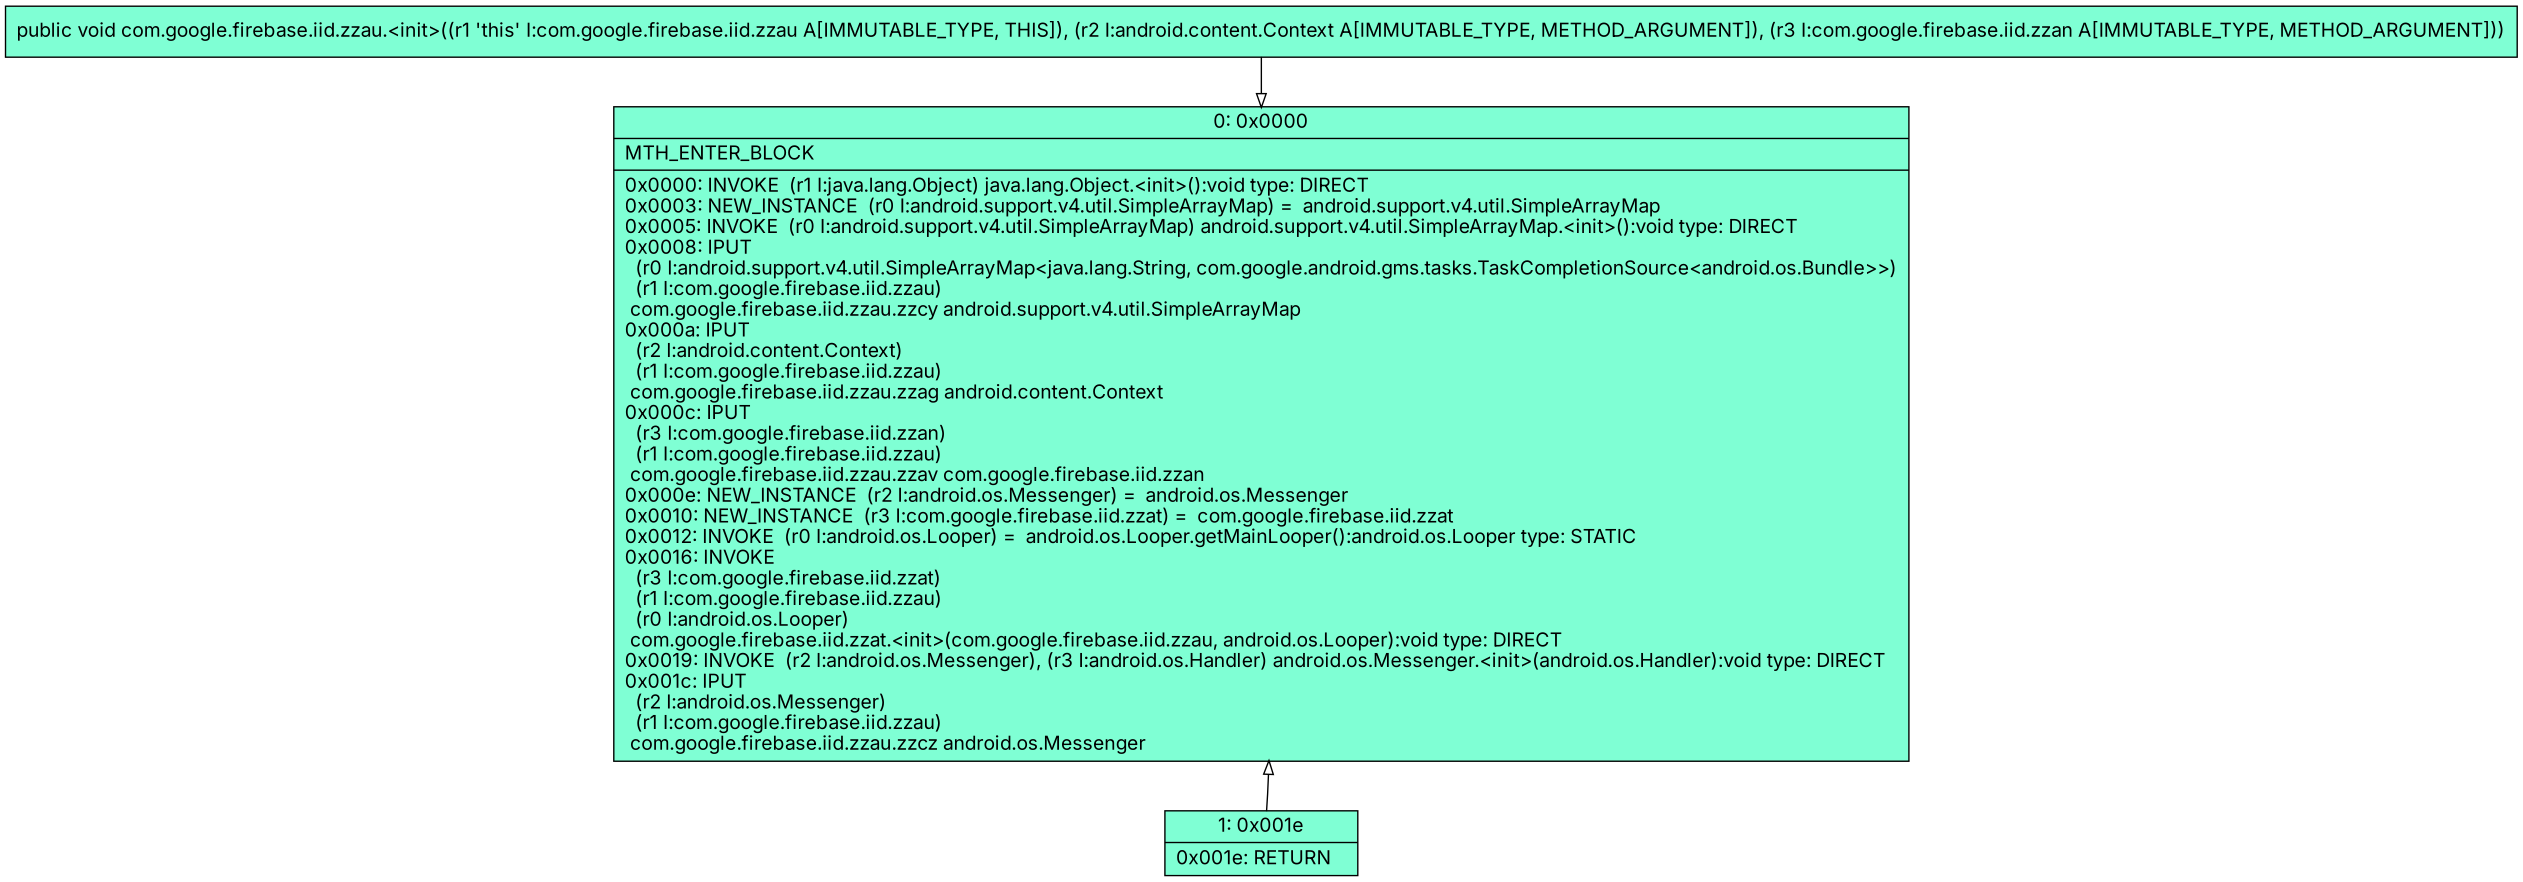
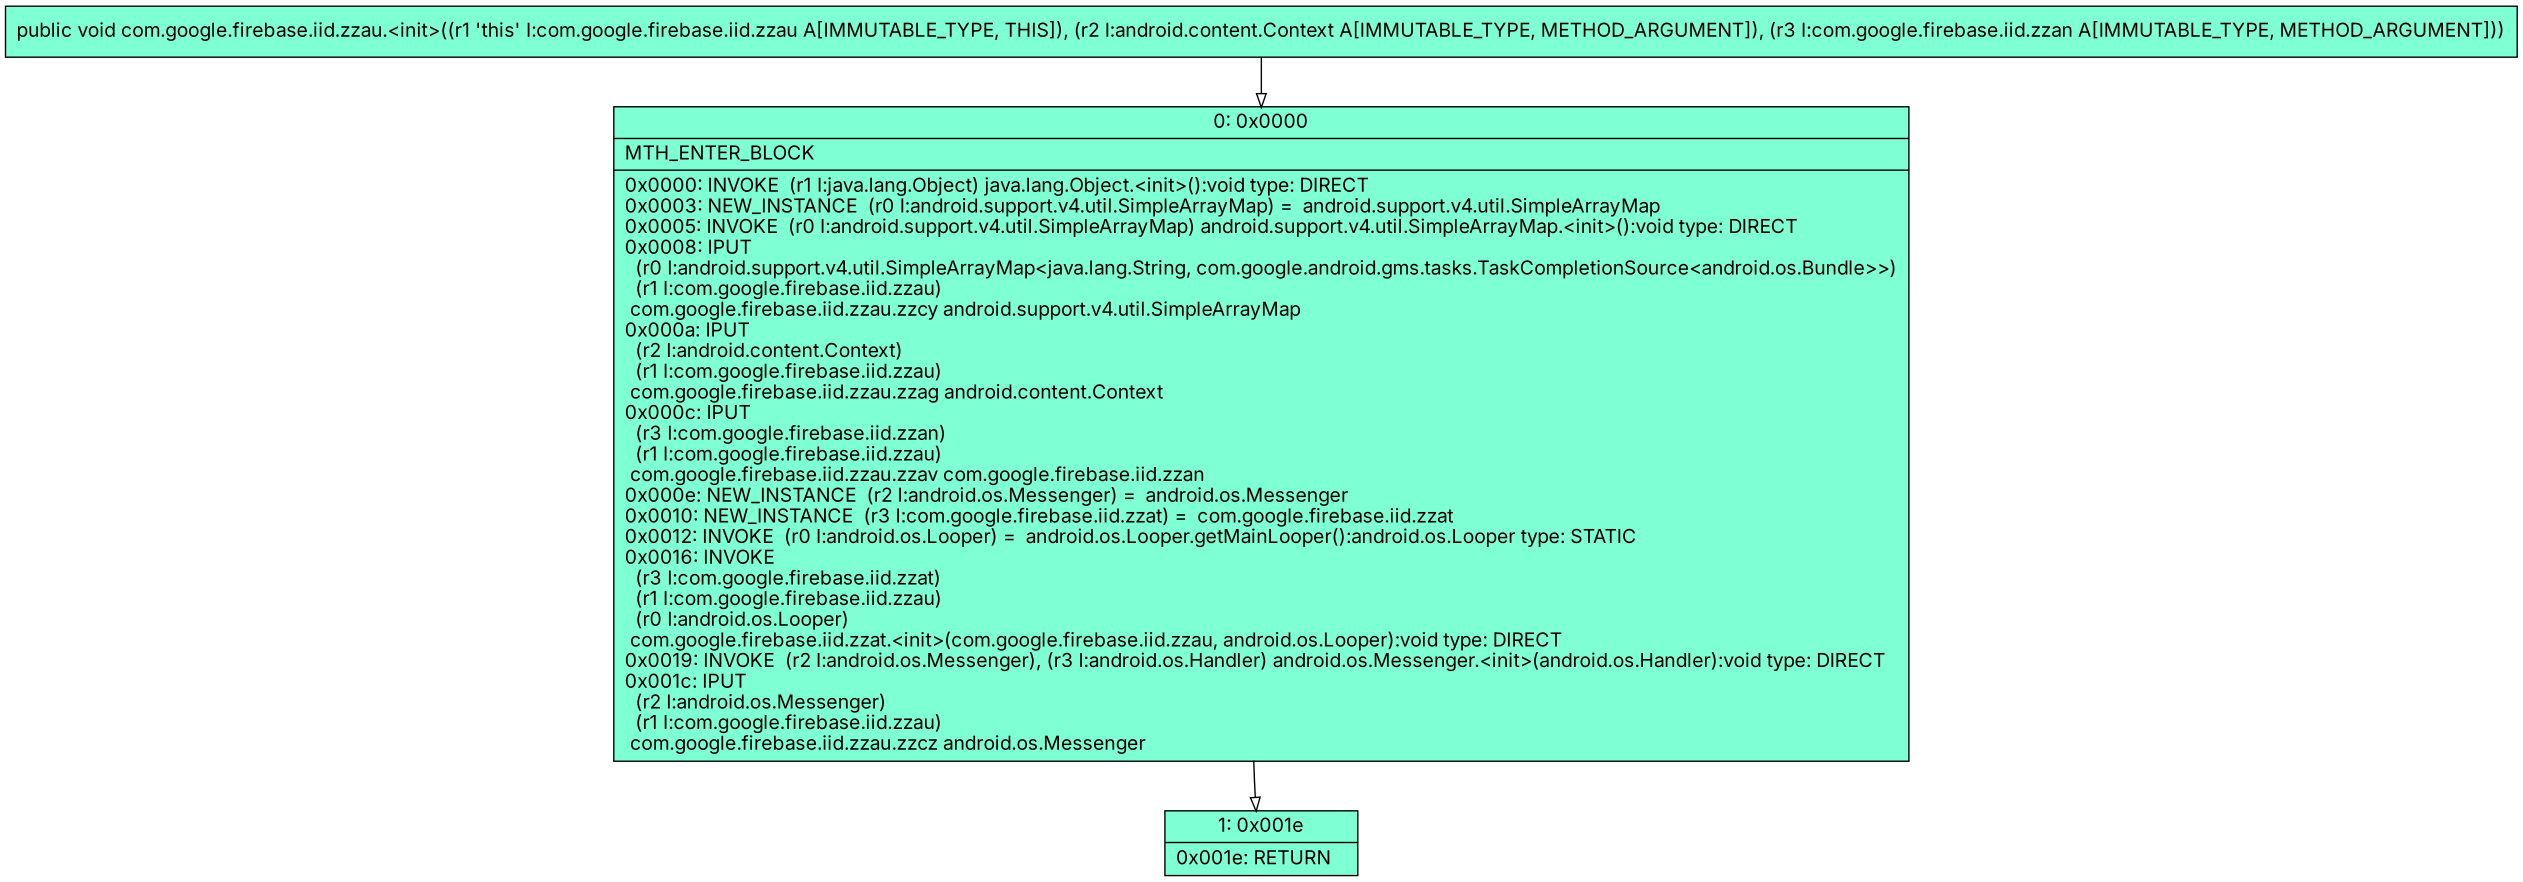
(1268, 793) -> (1254, 779)
